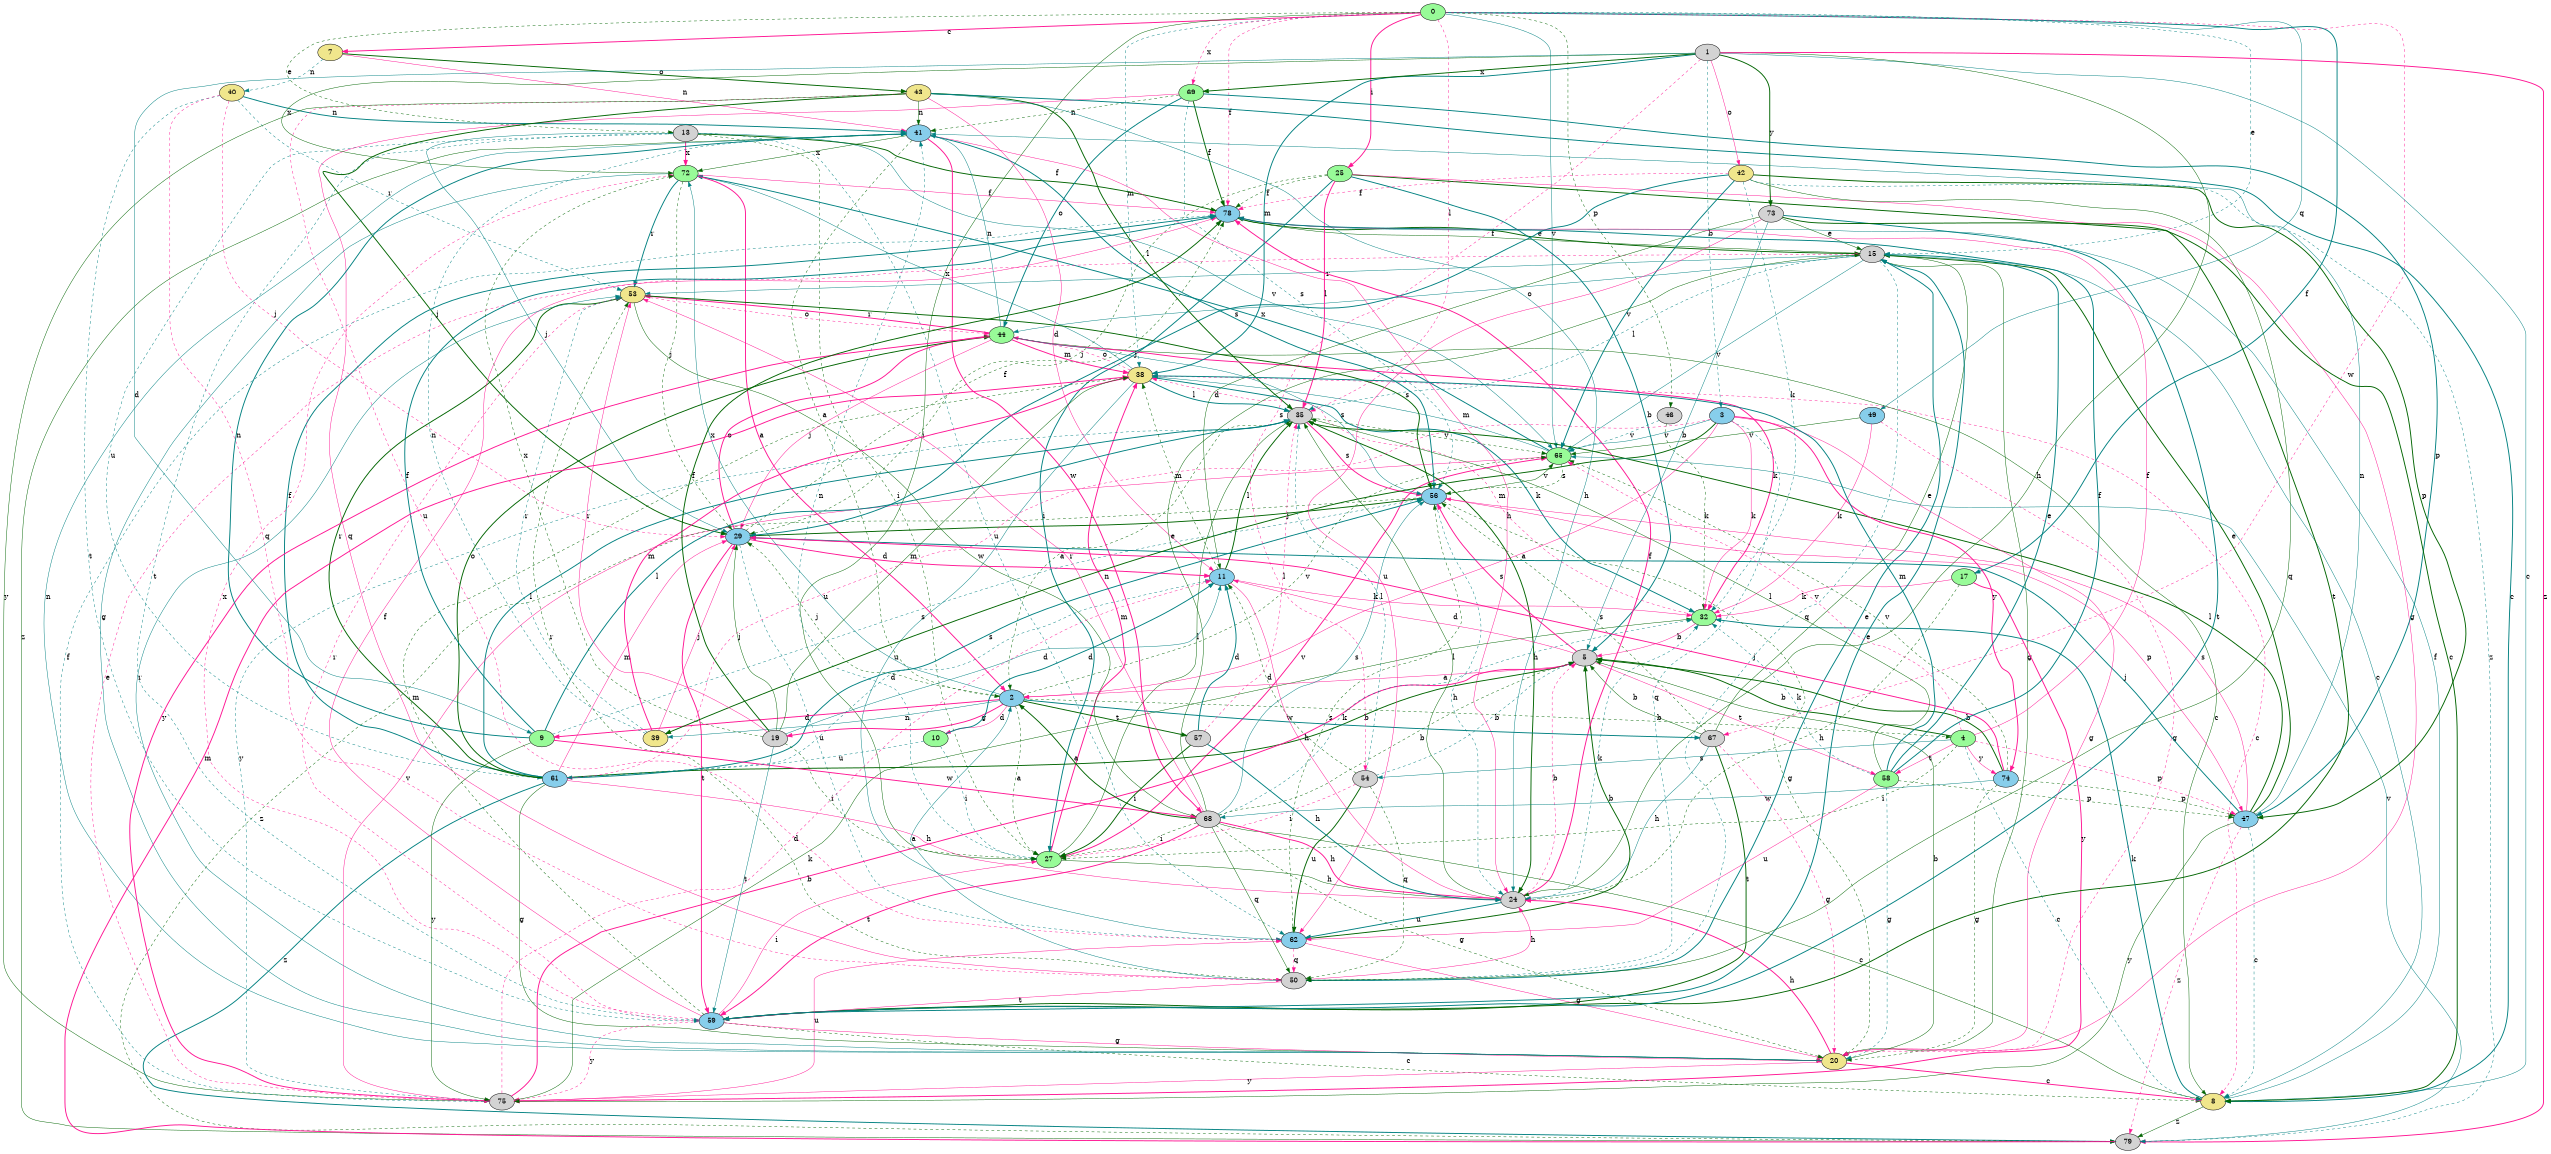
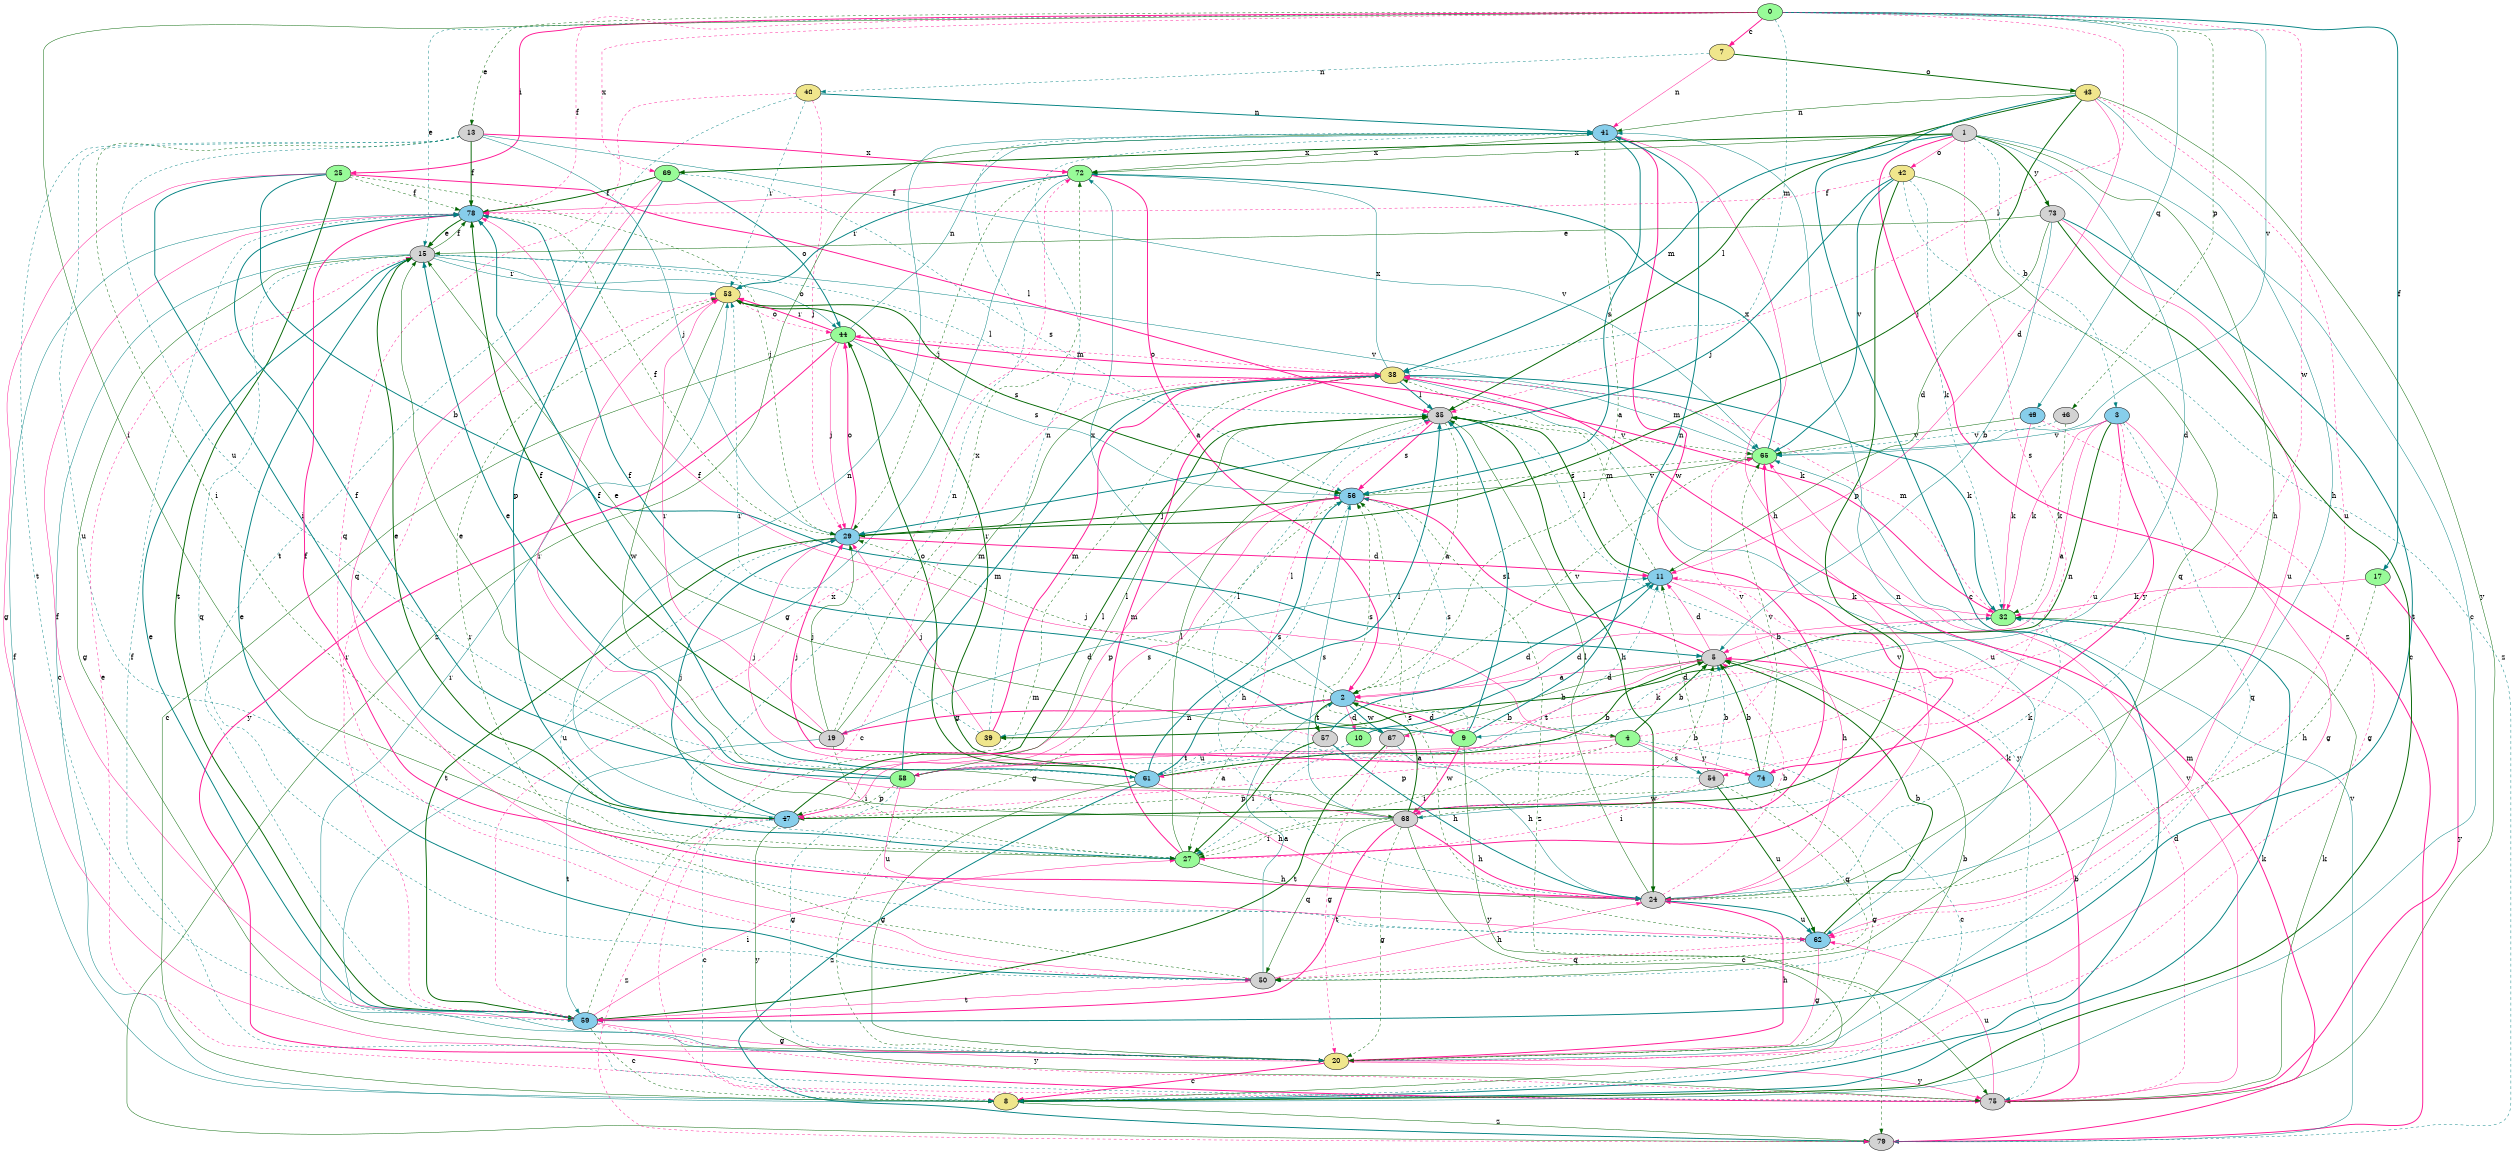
(1045, 114) -> none
(627, 658) -> (754, 658)
(701, 781) -> (480, 741)
